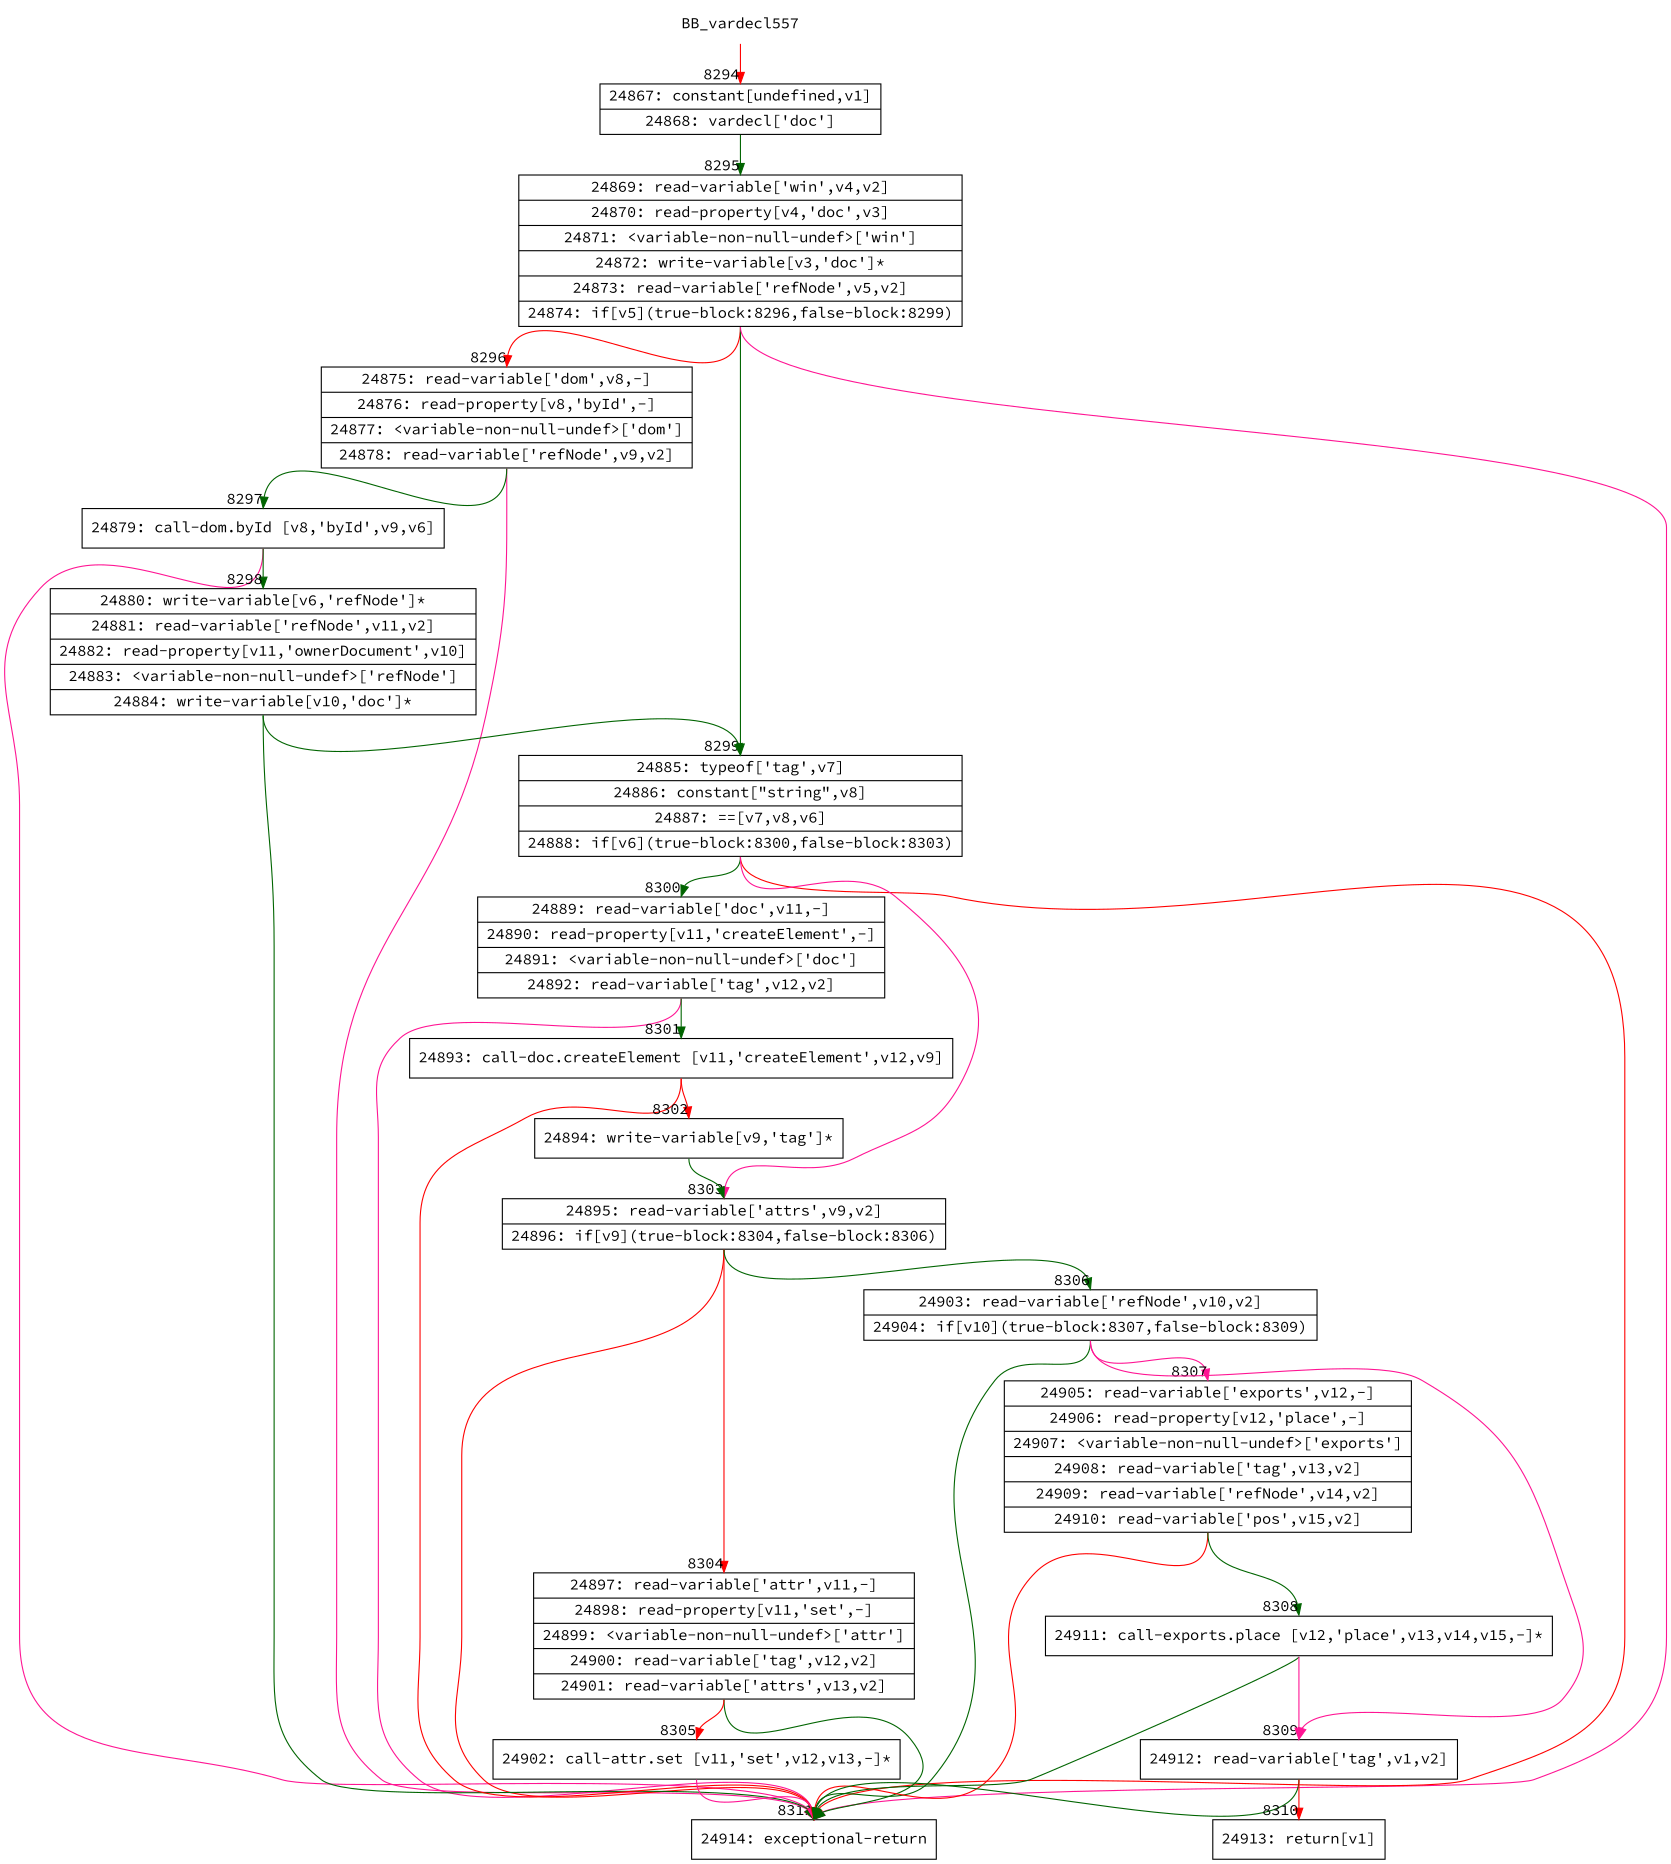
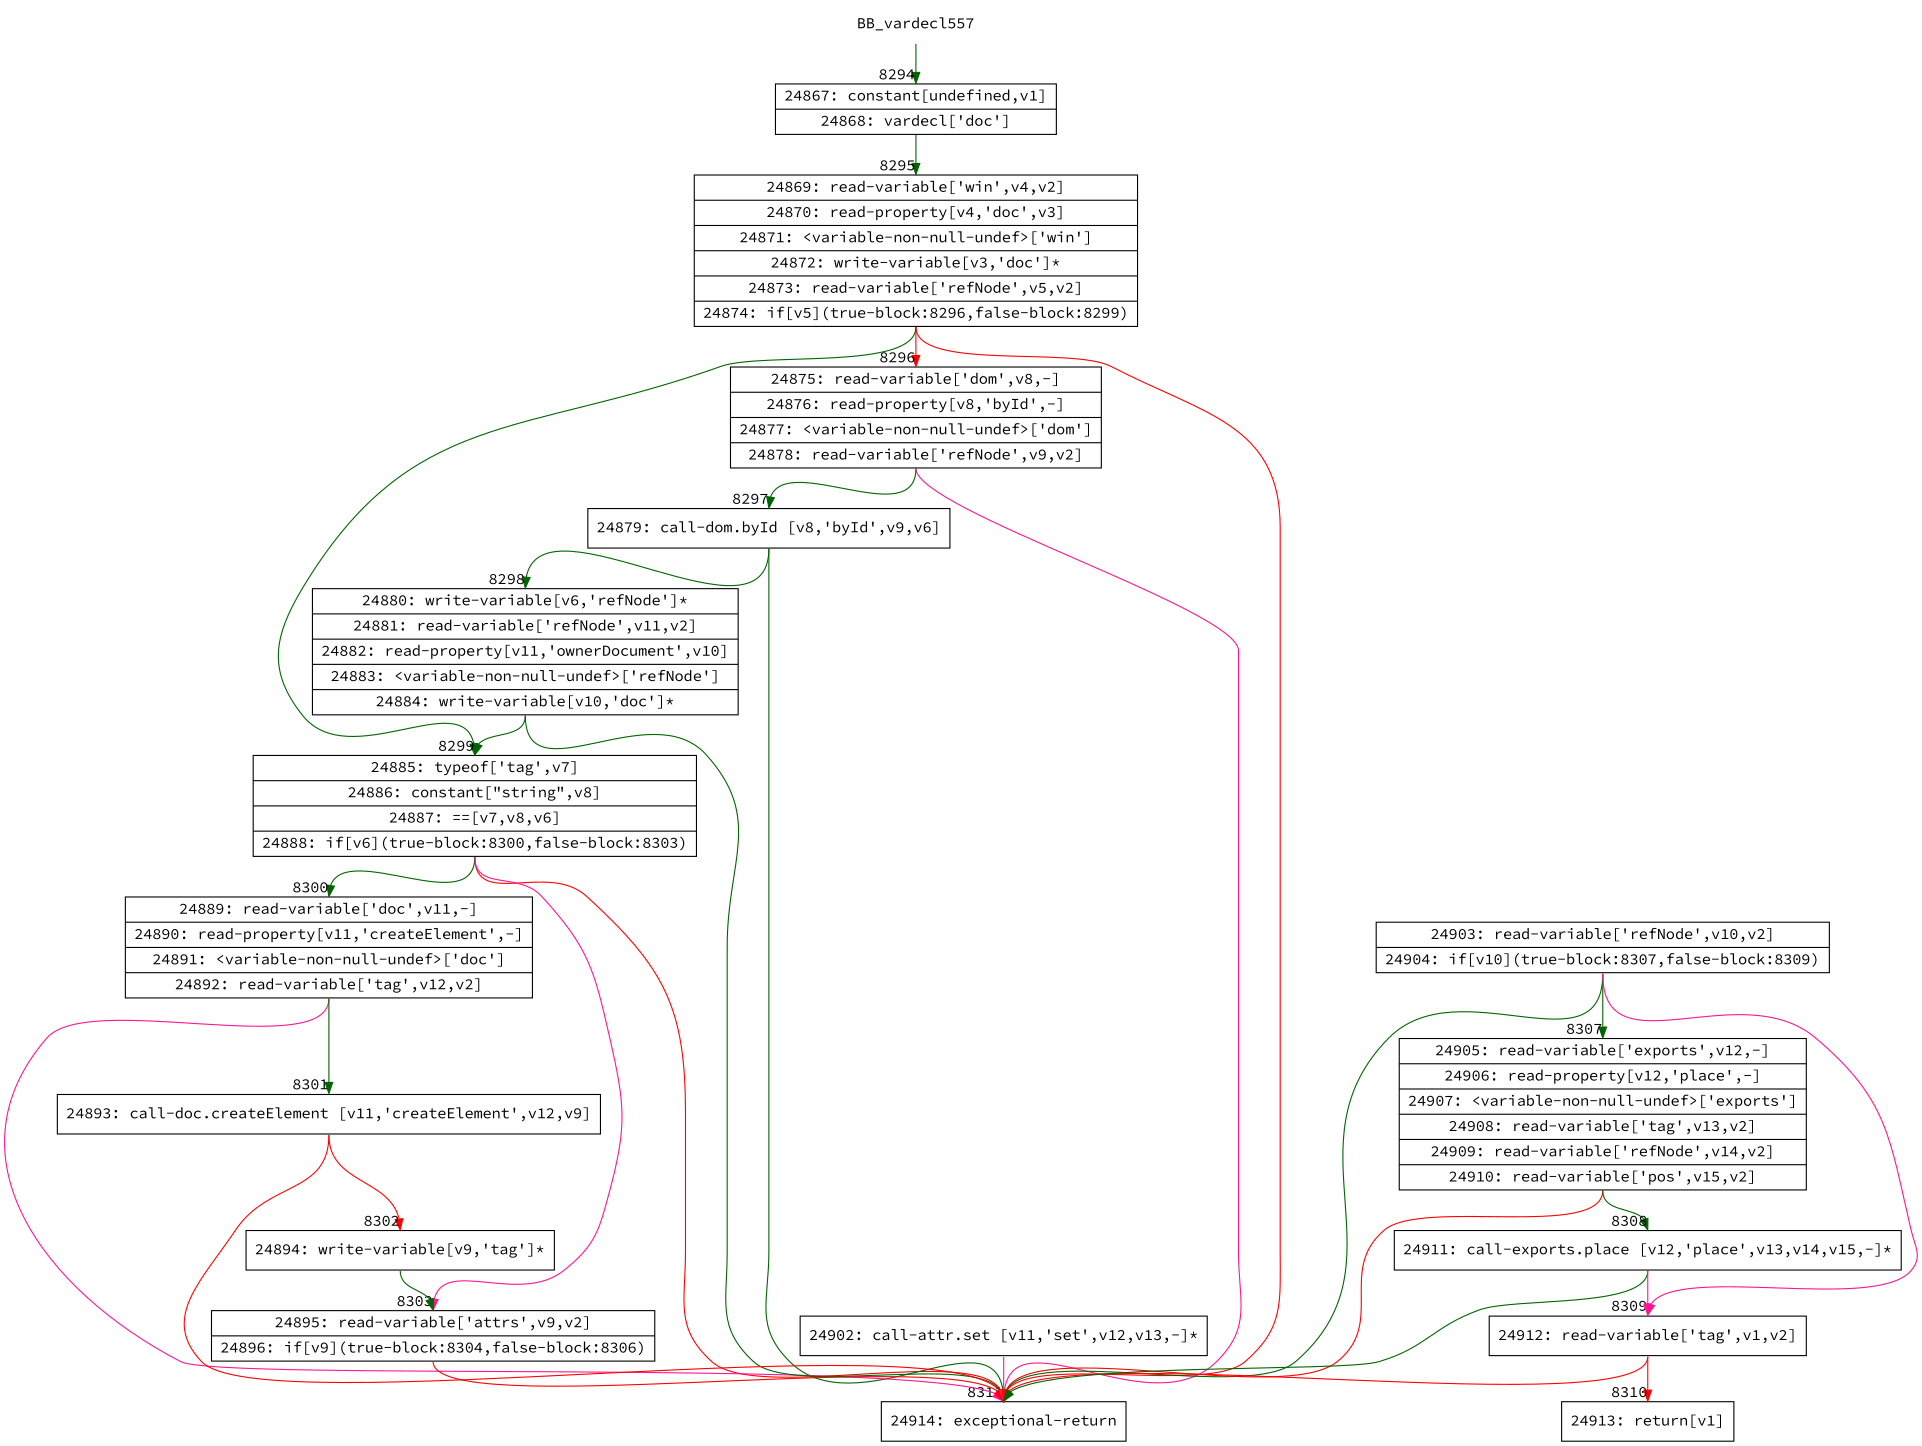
(740, 58) -> (916, 58)
(1666, 1063) -> (1280, 843)
(902, 1270) -> none
(1144, 1361) -> (1603, 1005)
(20, 1410) -> (769, 1075)
(724, 1636) -> none
(1061, 1800) -> (1331, 1379)
